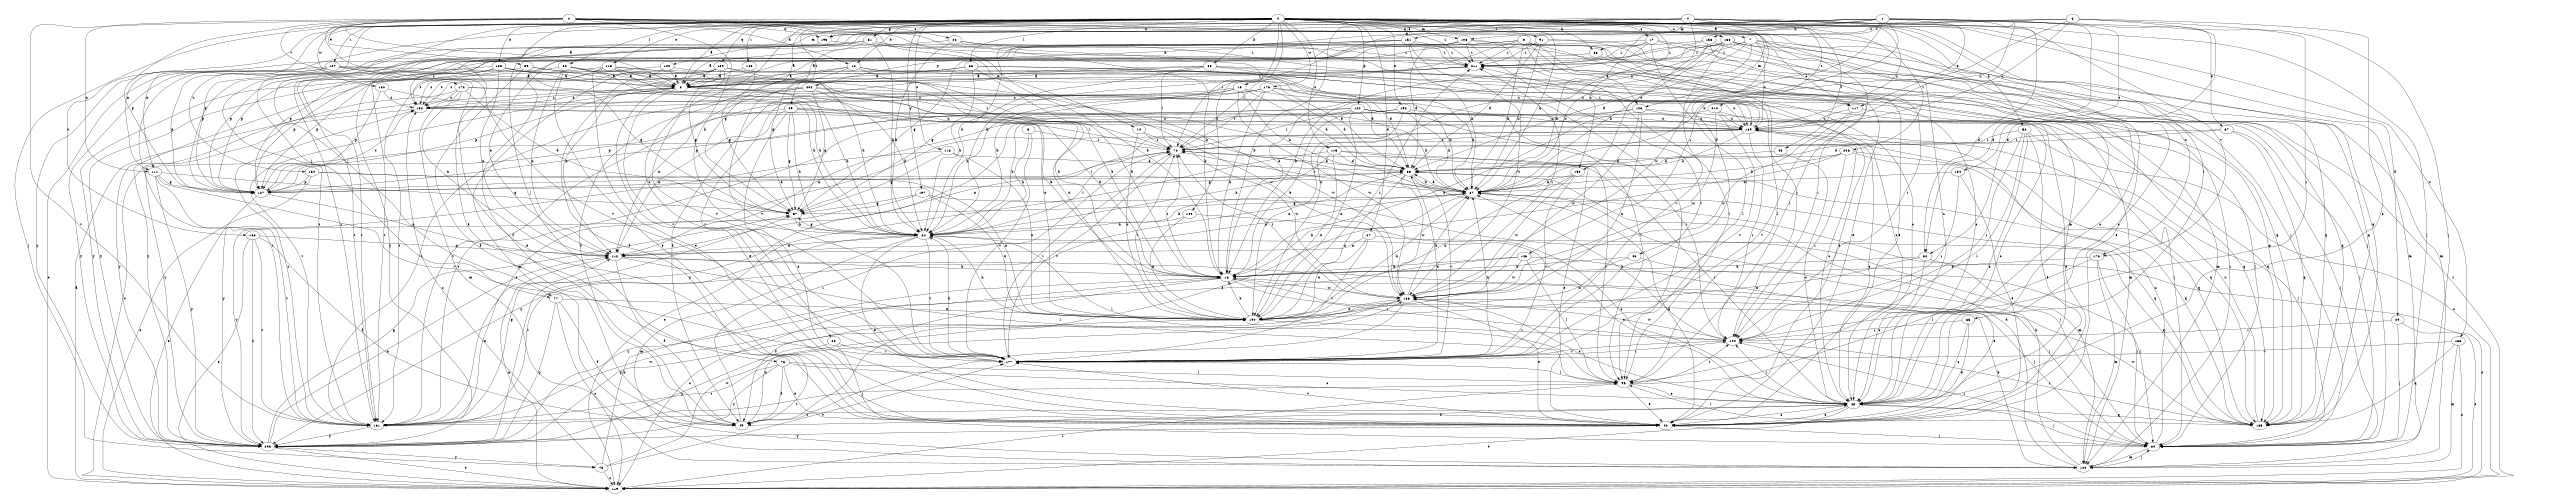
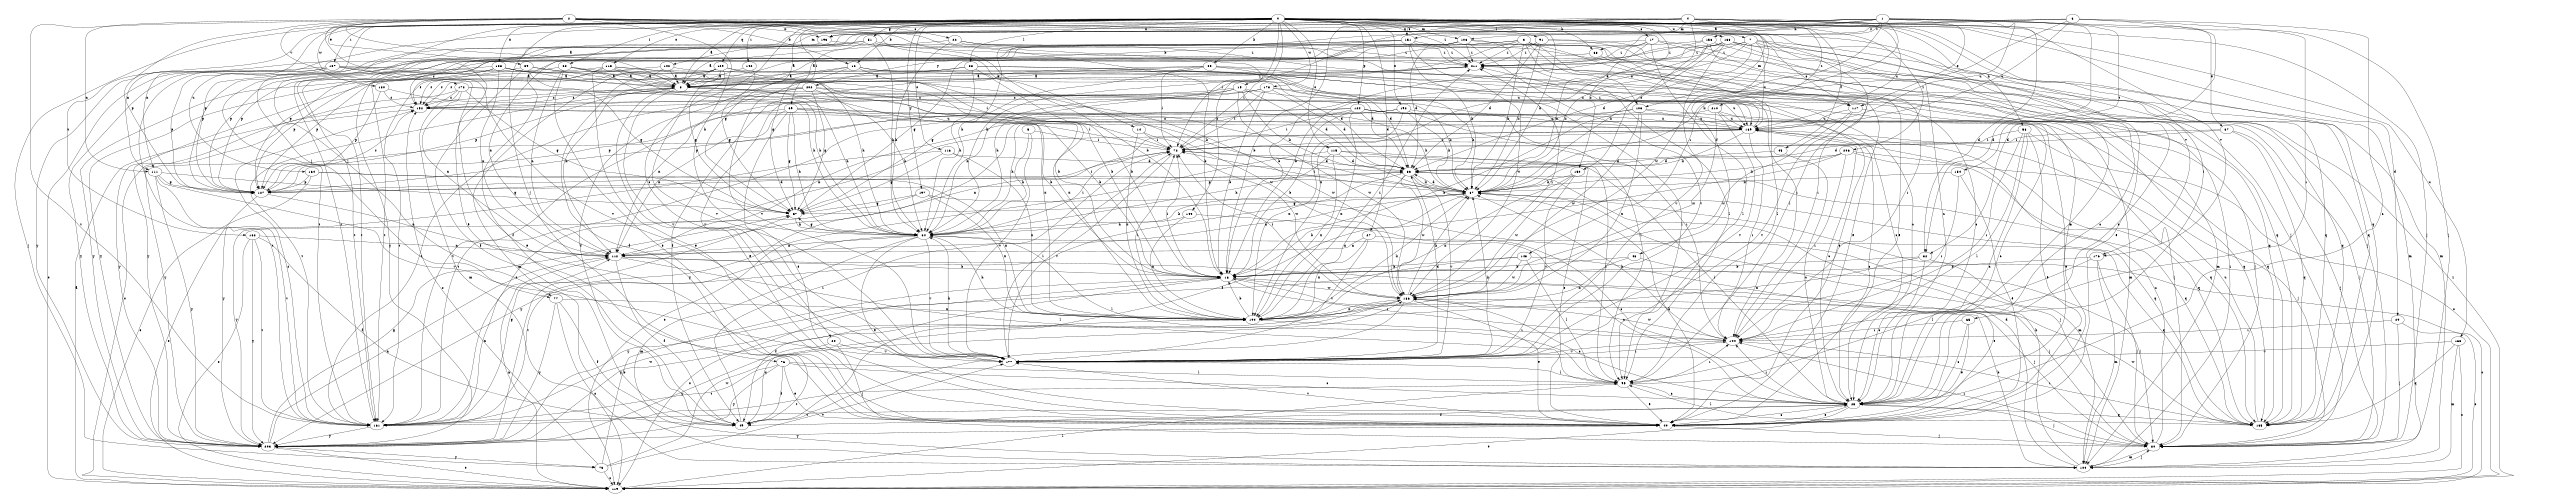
(2186, 140) -> (2186, 140)
(558, 151) -> (558, 151)
